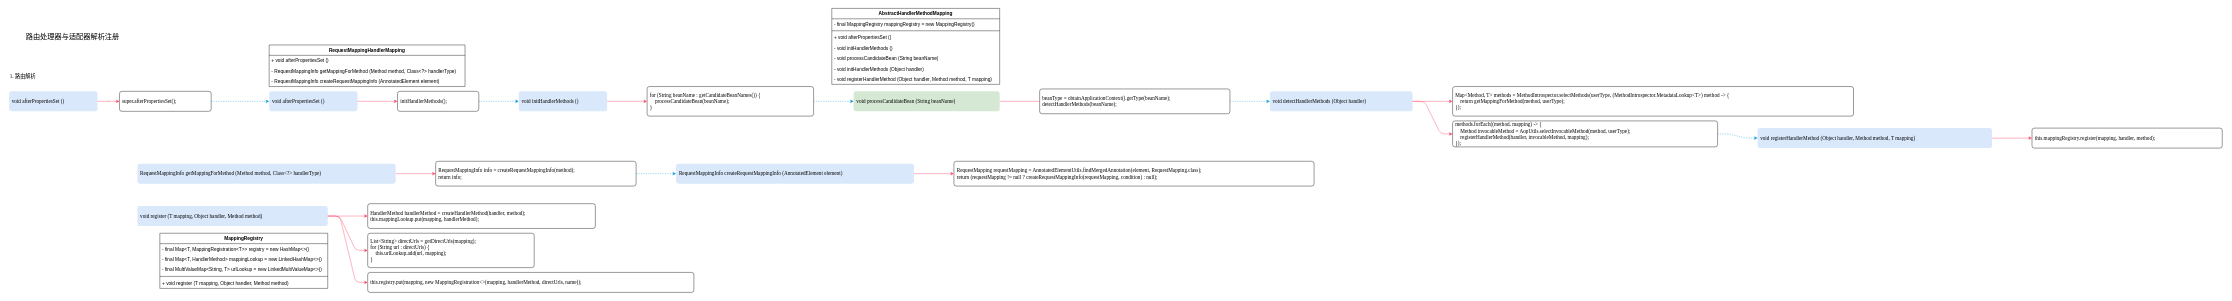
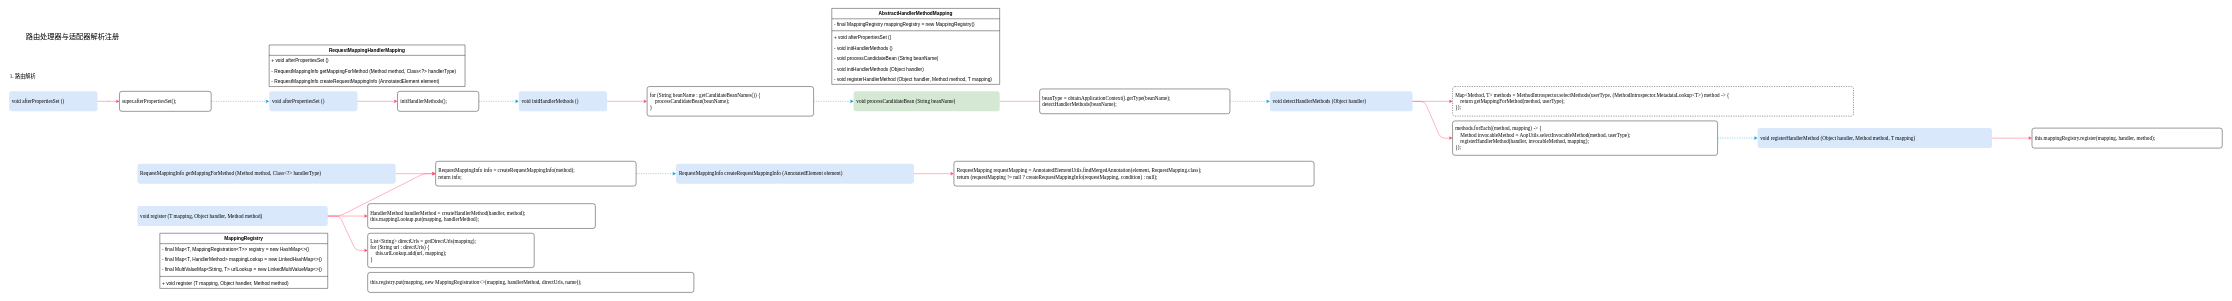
(1653, 101) -> (1653, 101)
(1585, 134) -> (1585, 138)
(363, 283) -> (382, 195)
